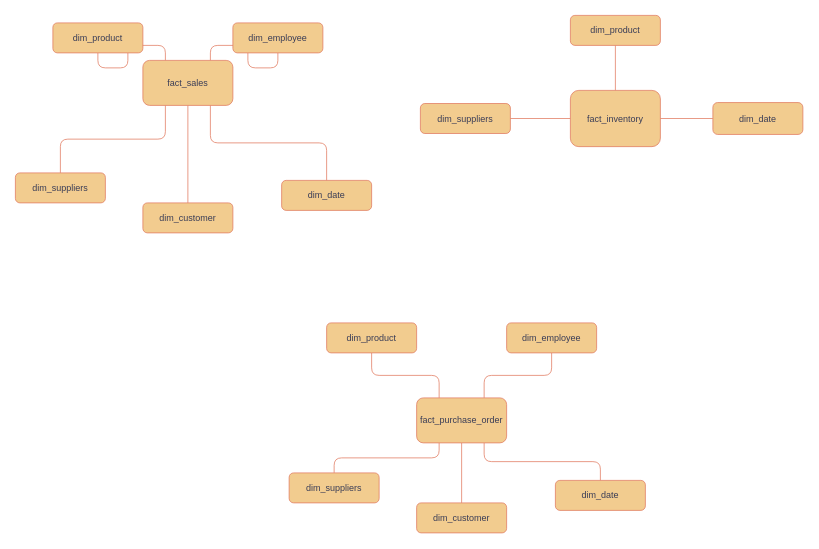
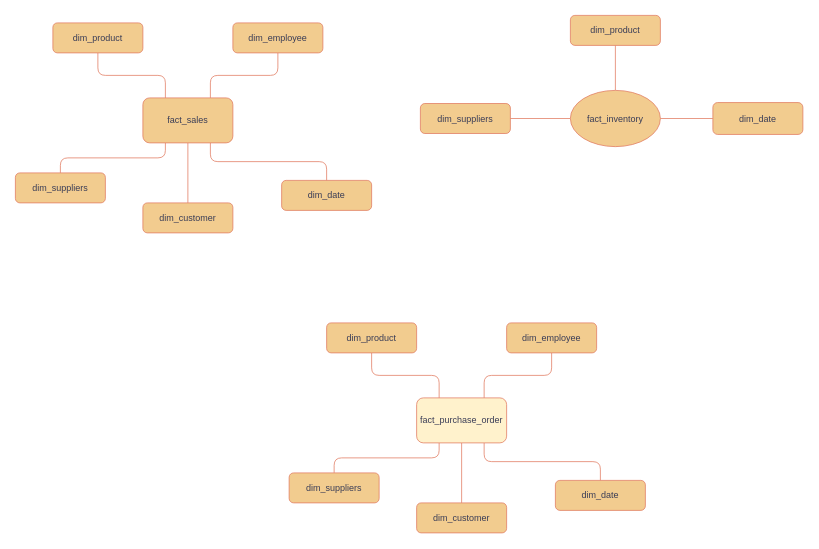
(188, 83) -> (188, 120)
(615, 119) -> (615, 119)
(462, 420) -> (462, 420)
